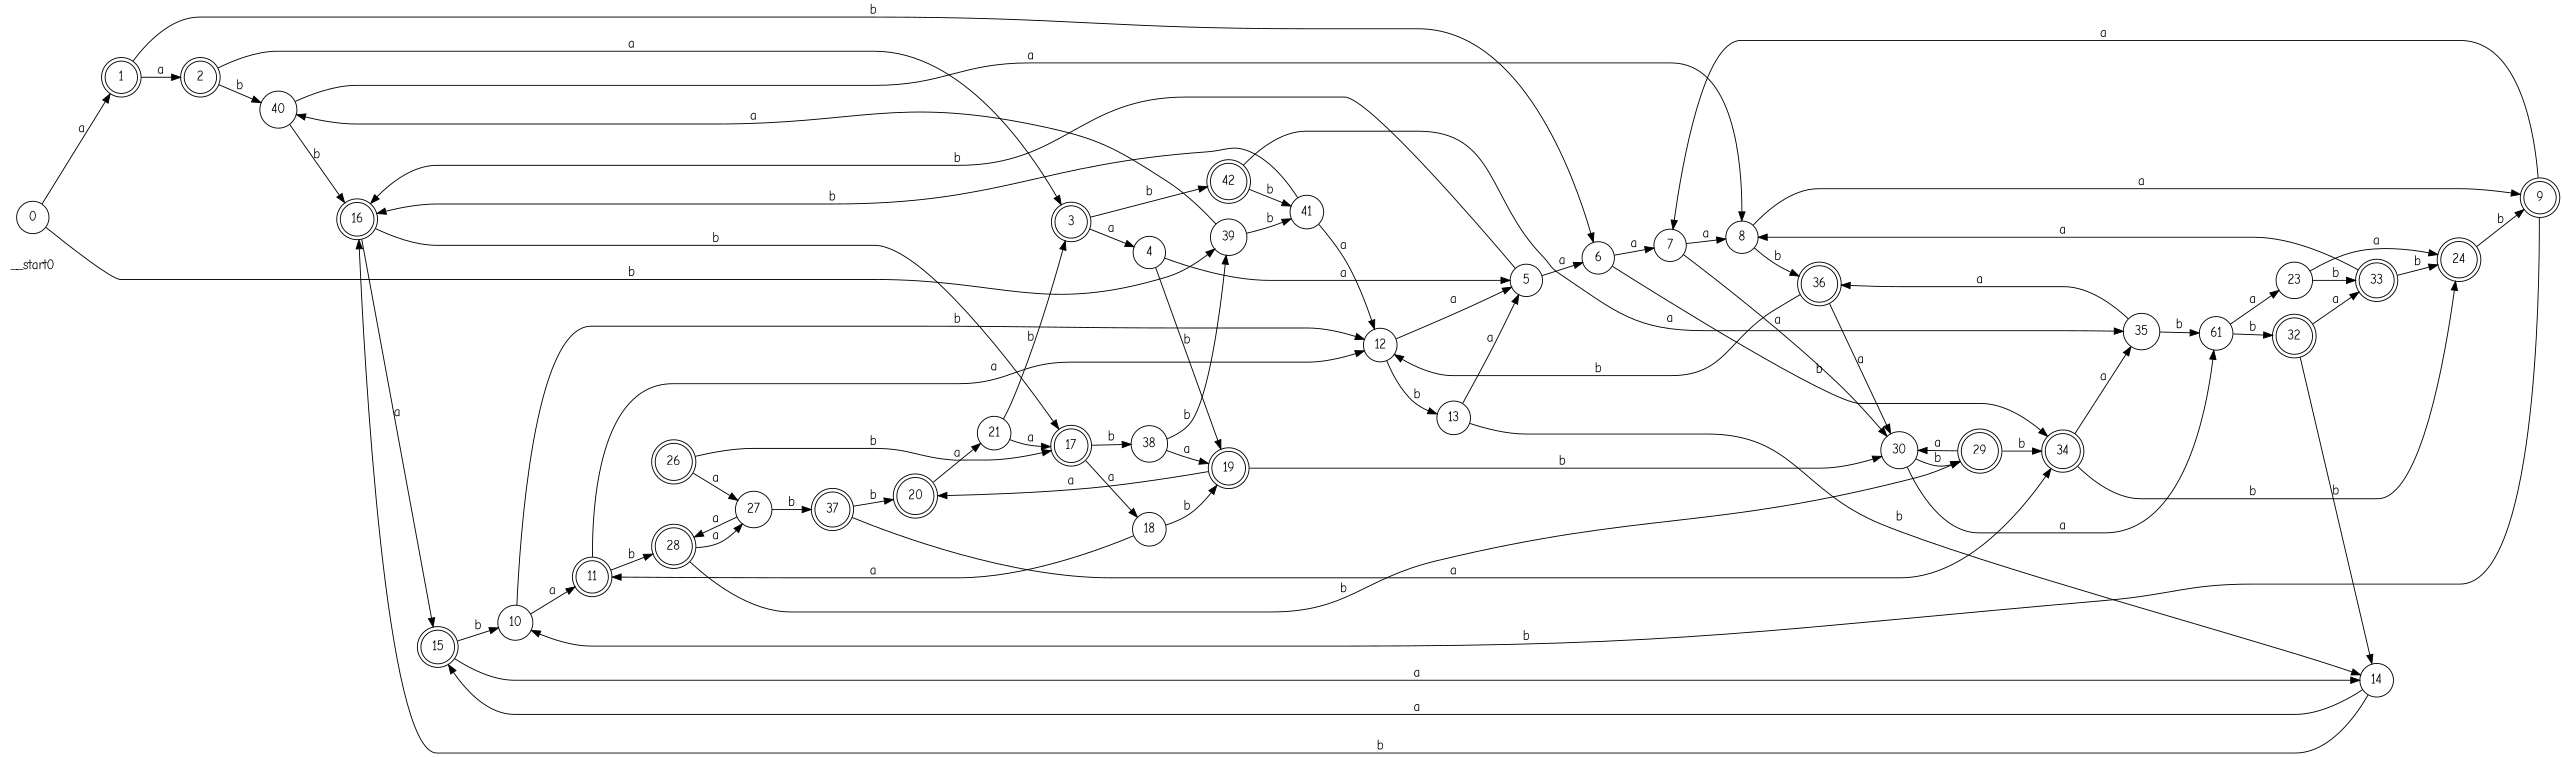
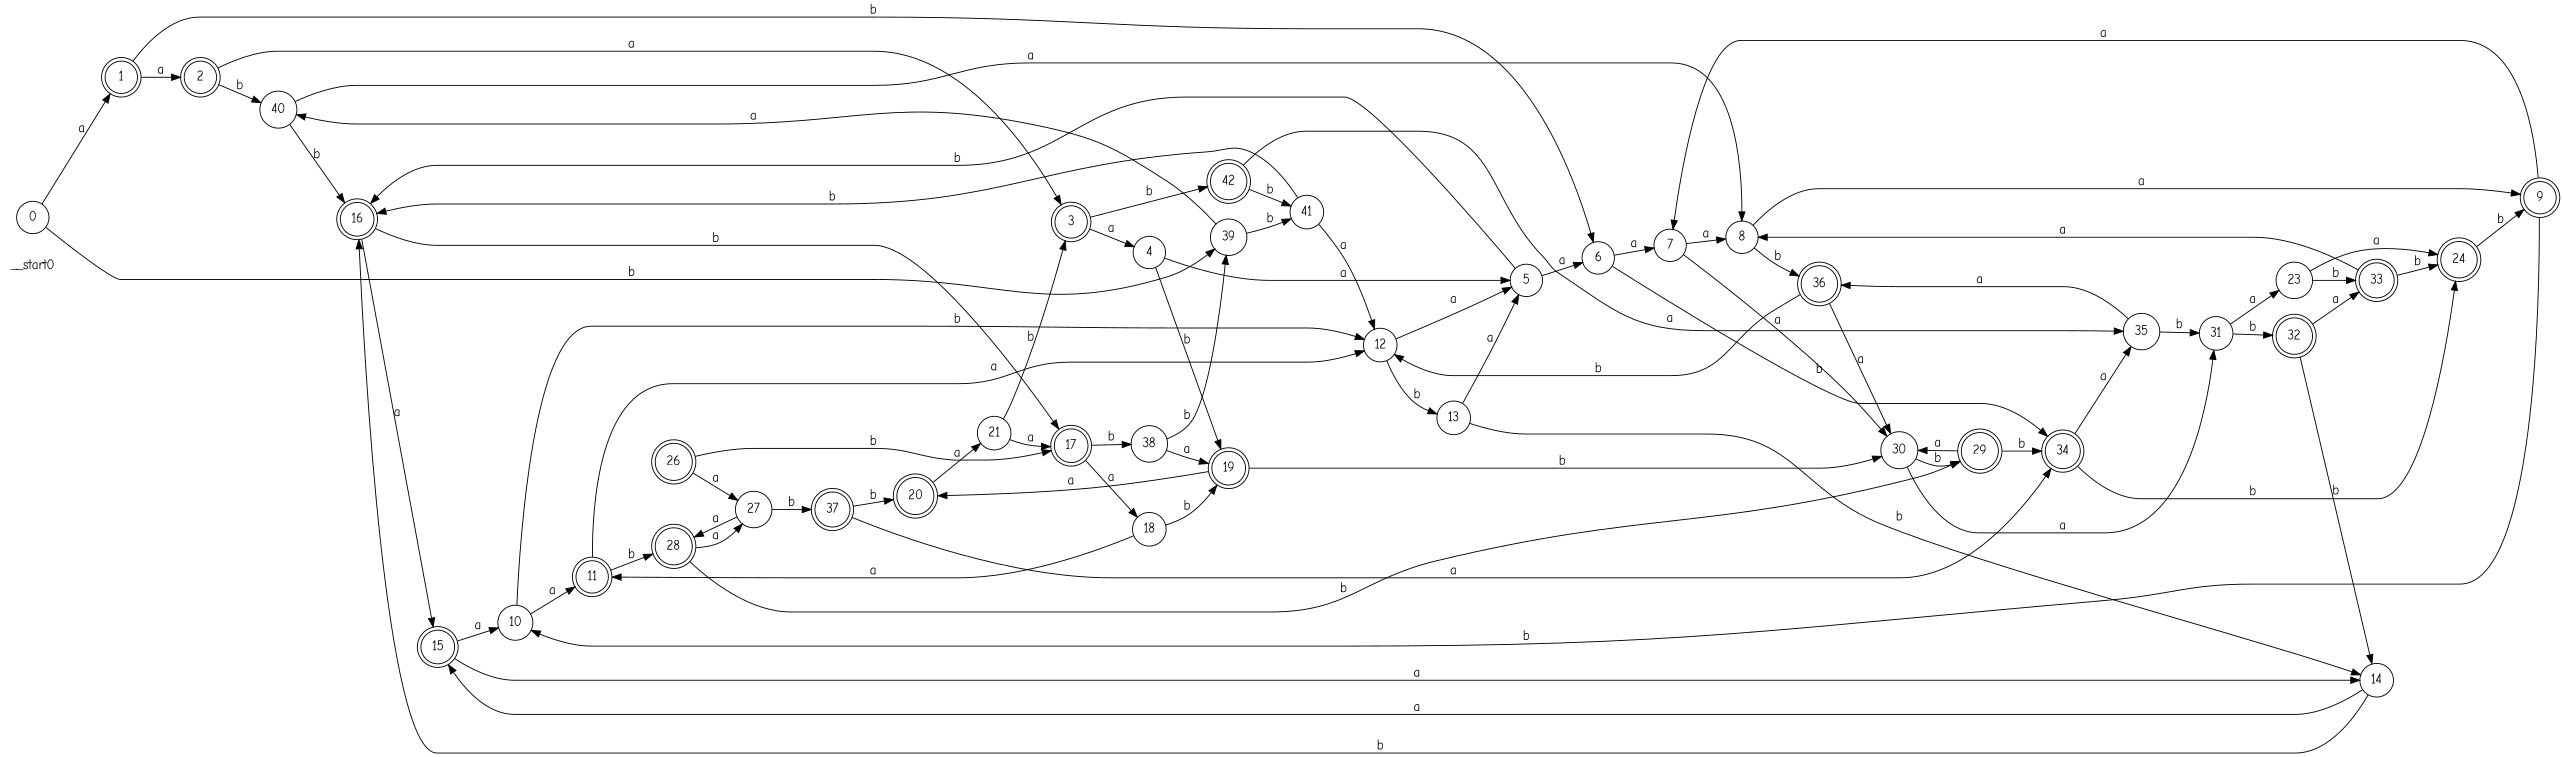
(2216, 333) -> (2216, 333)
(478, 626) -> (478, 626)
